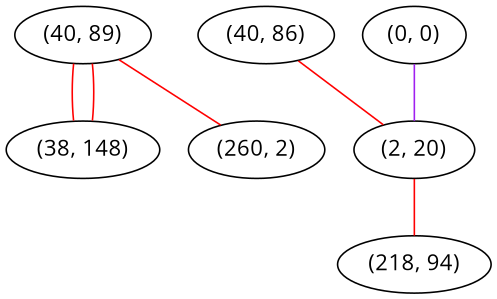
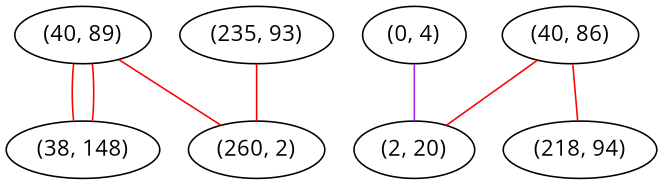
none -> (257, 35)
(414, 35) -> (414, 35)
(414, 207) -> (575, 93)
